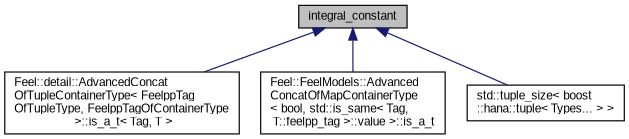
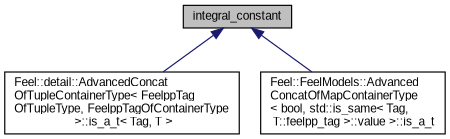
(546, 103) -> none
